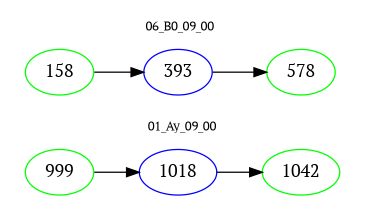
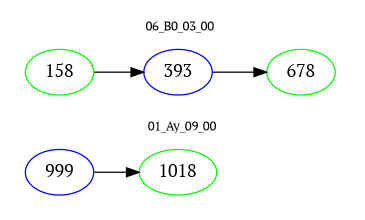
(180, 27) -> (180, 27)
(301, 72) -> (301, 72)
(60, 172) -> (60, 172)
(178, 172) -> (178, 172)
(301, 172) -> none
